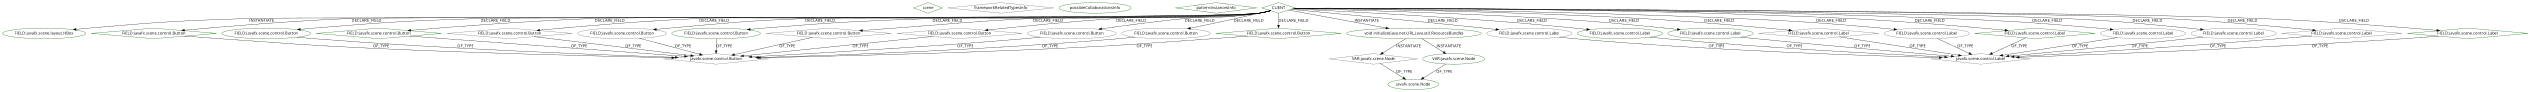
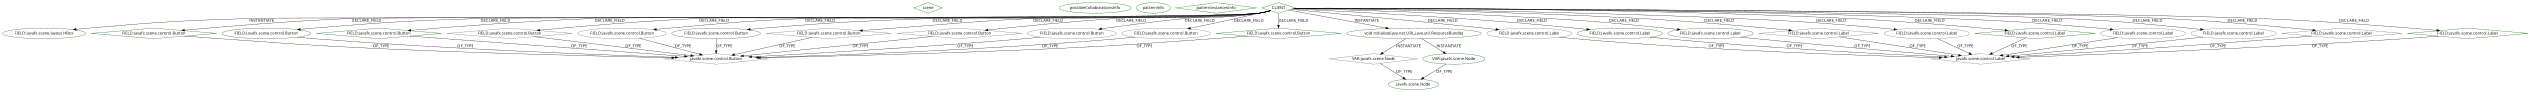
(1001, 8) -> none
none -> (1153, 8)
